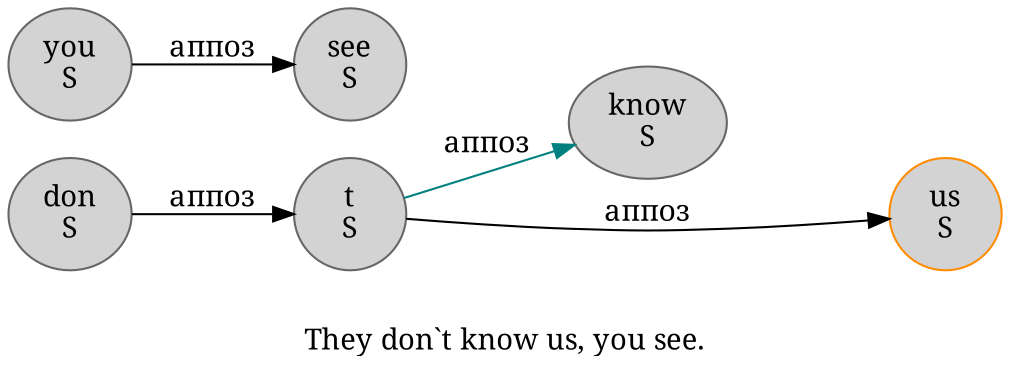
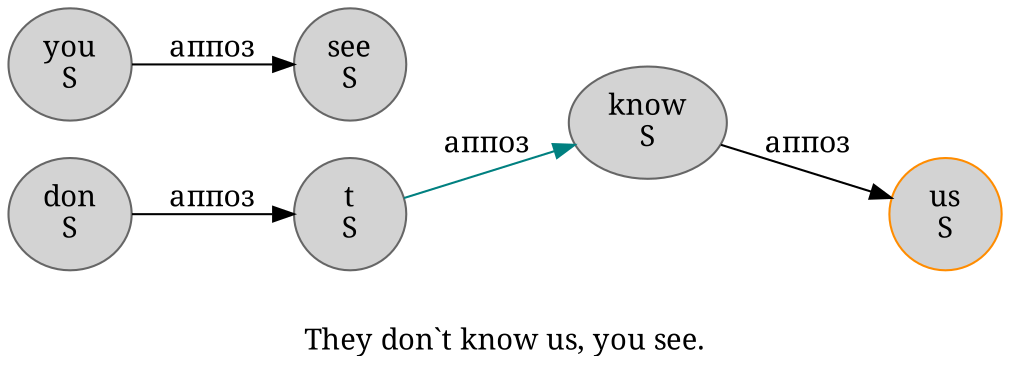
(637, 230) -> (796, 168)
